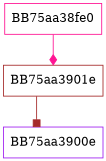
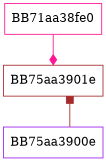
(53, 19) -> (53, 19)
(37, 107) -> (70, 116)
